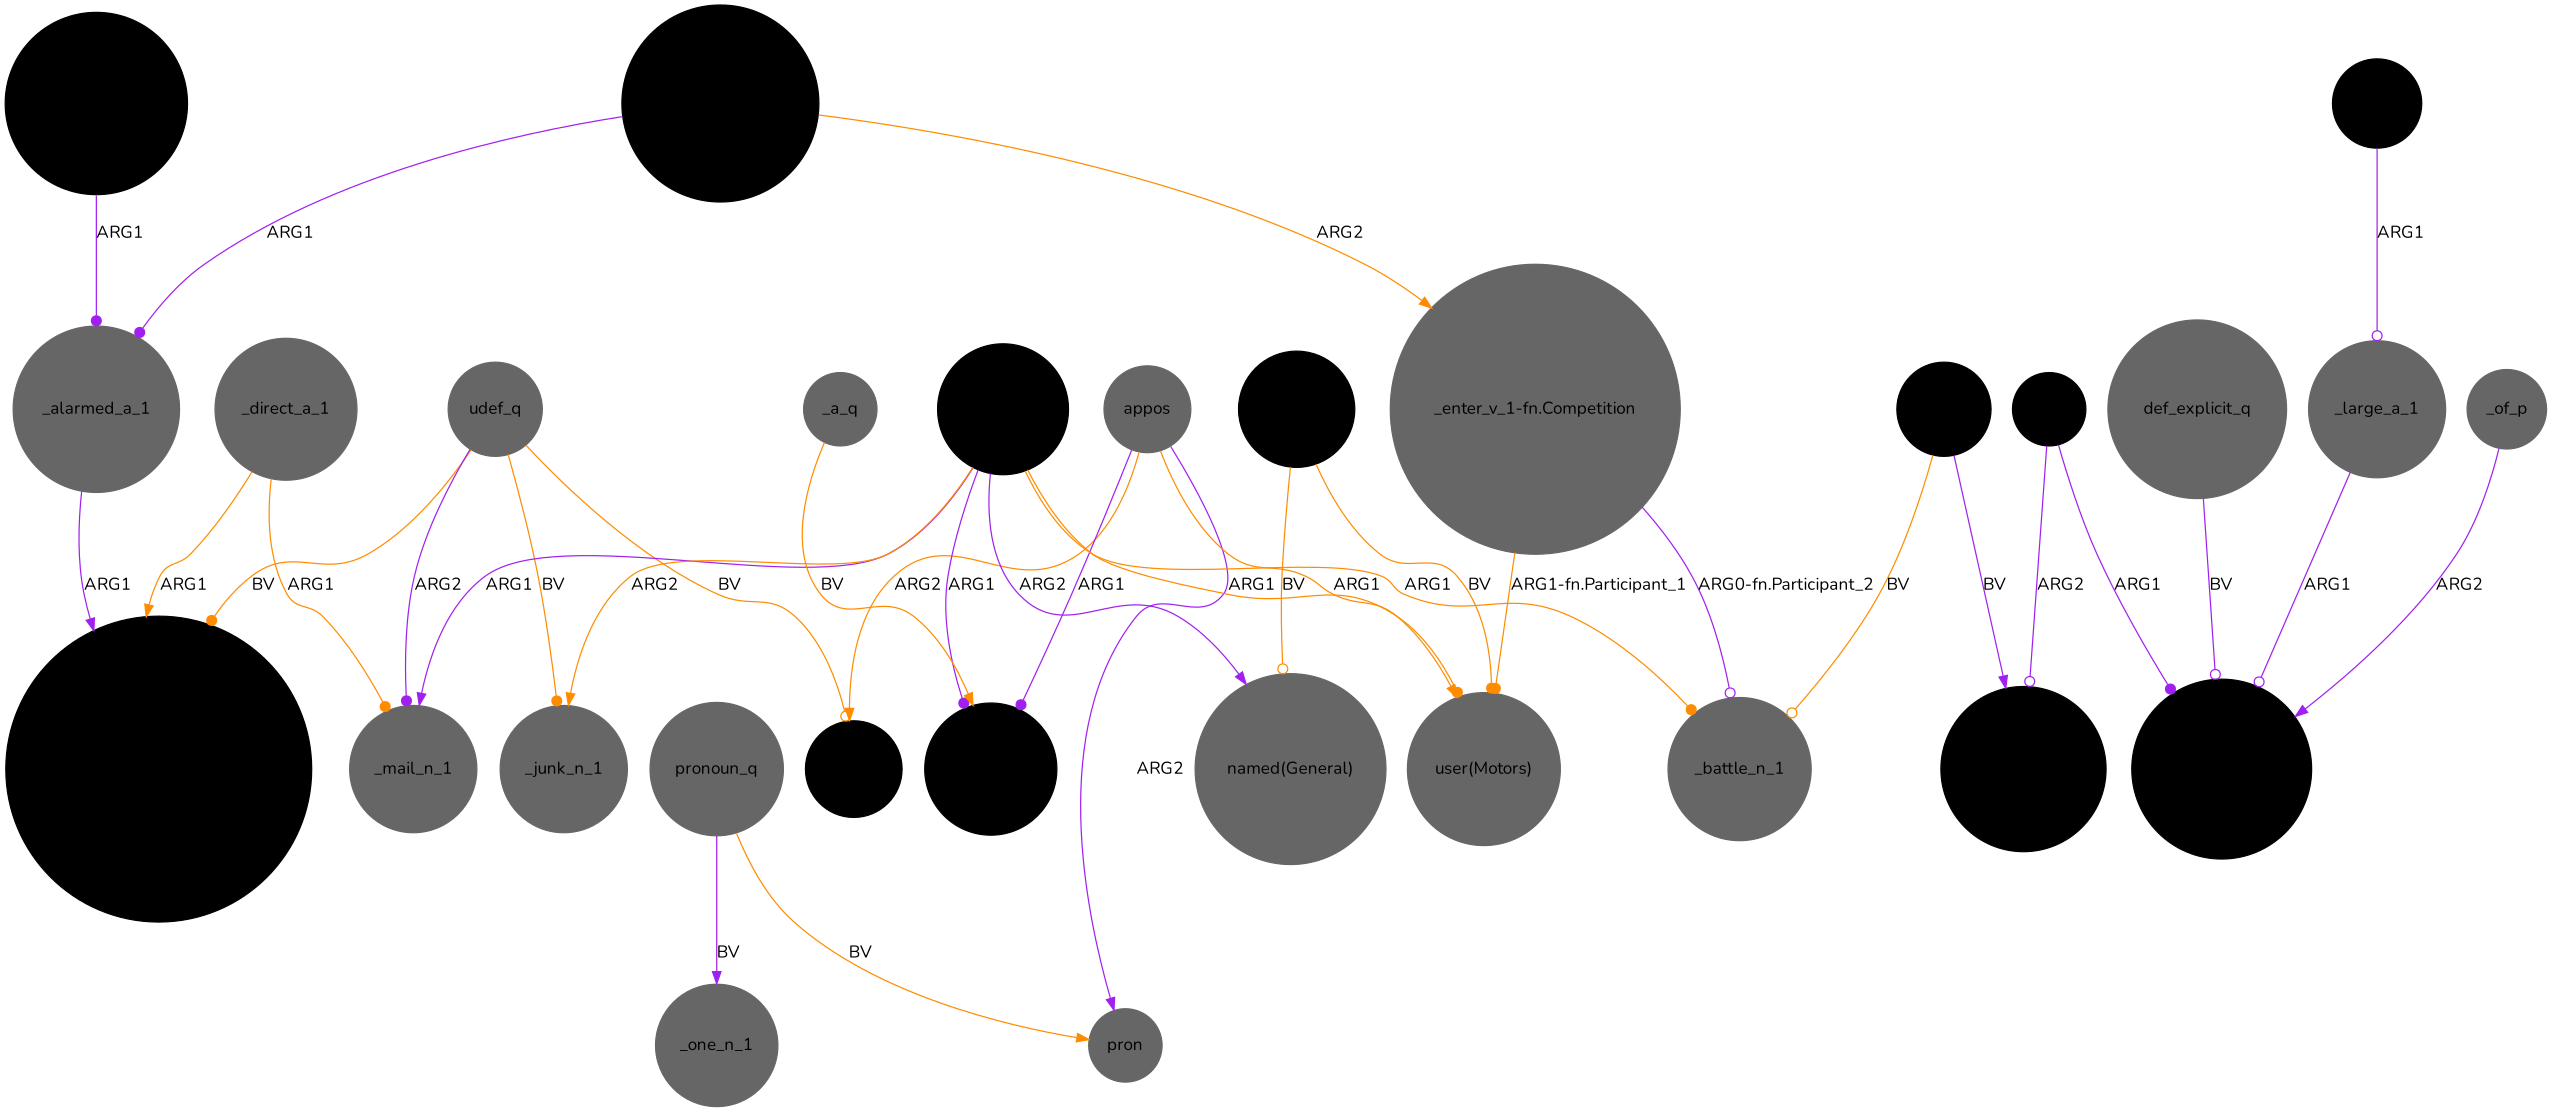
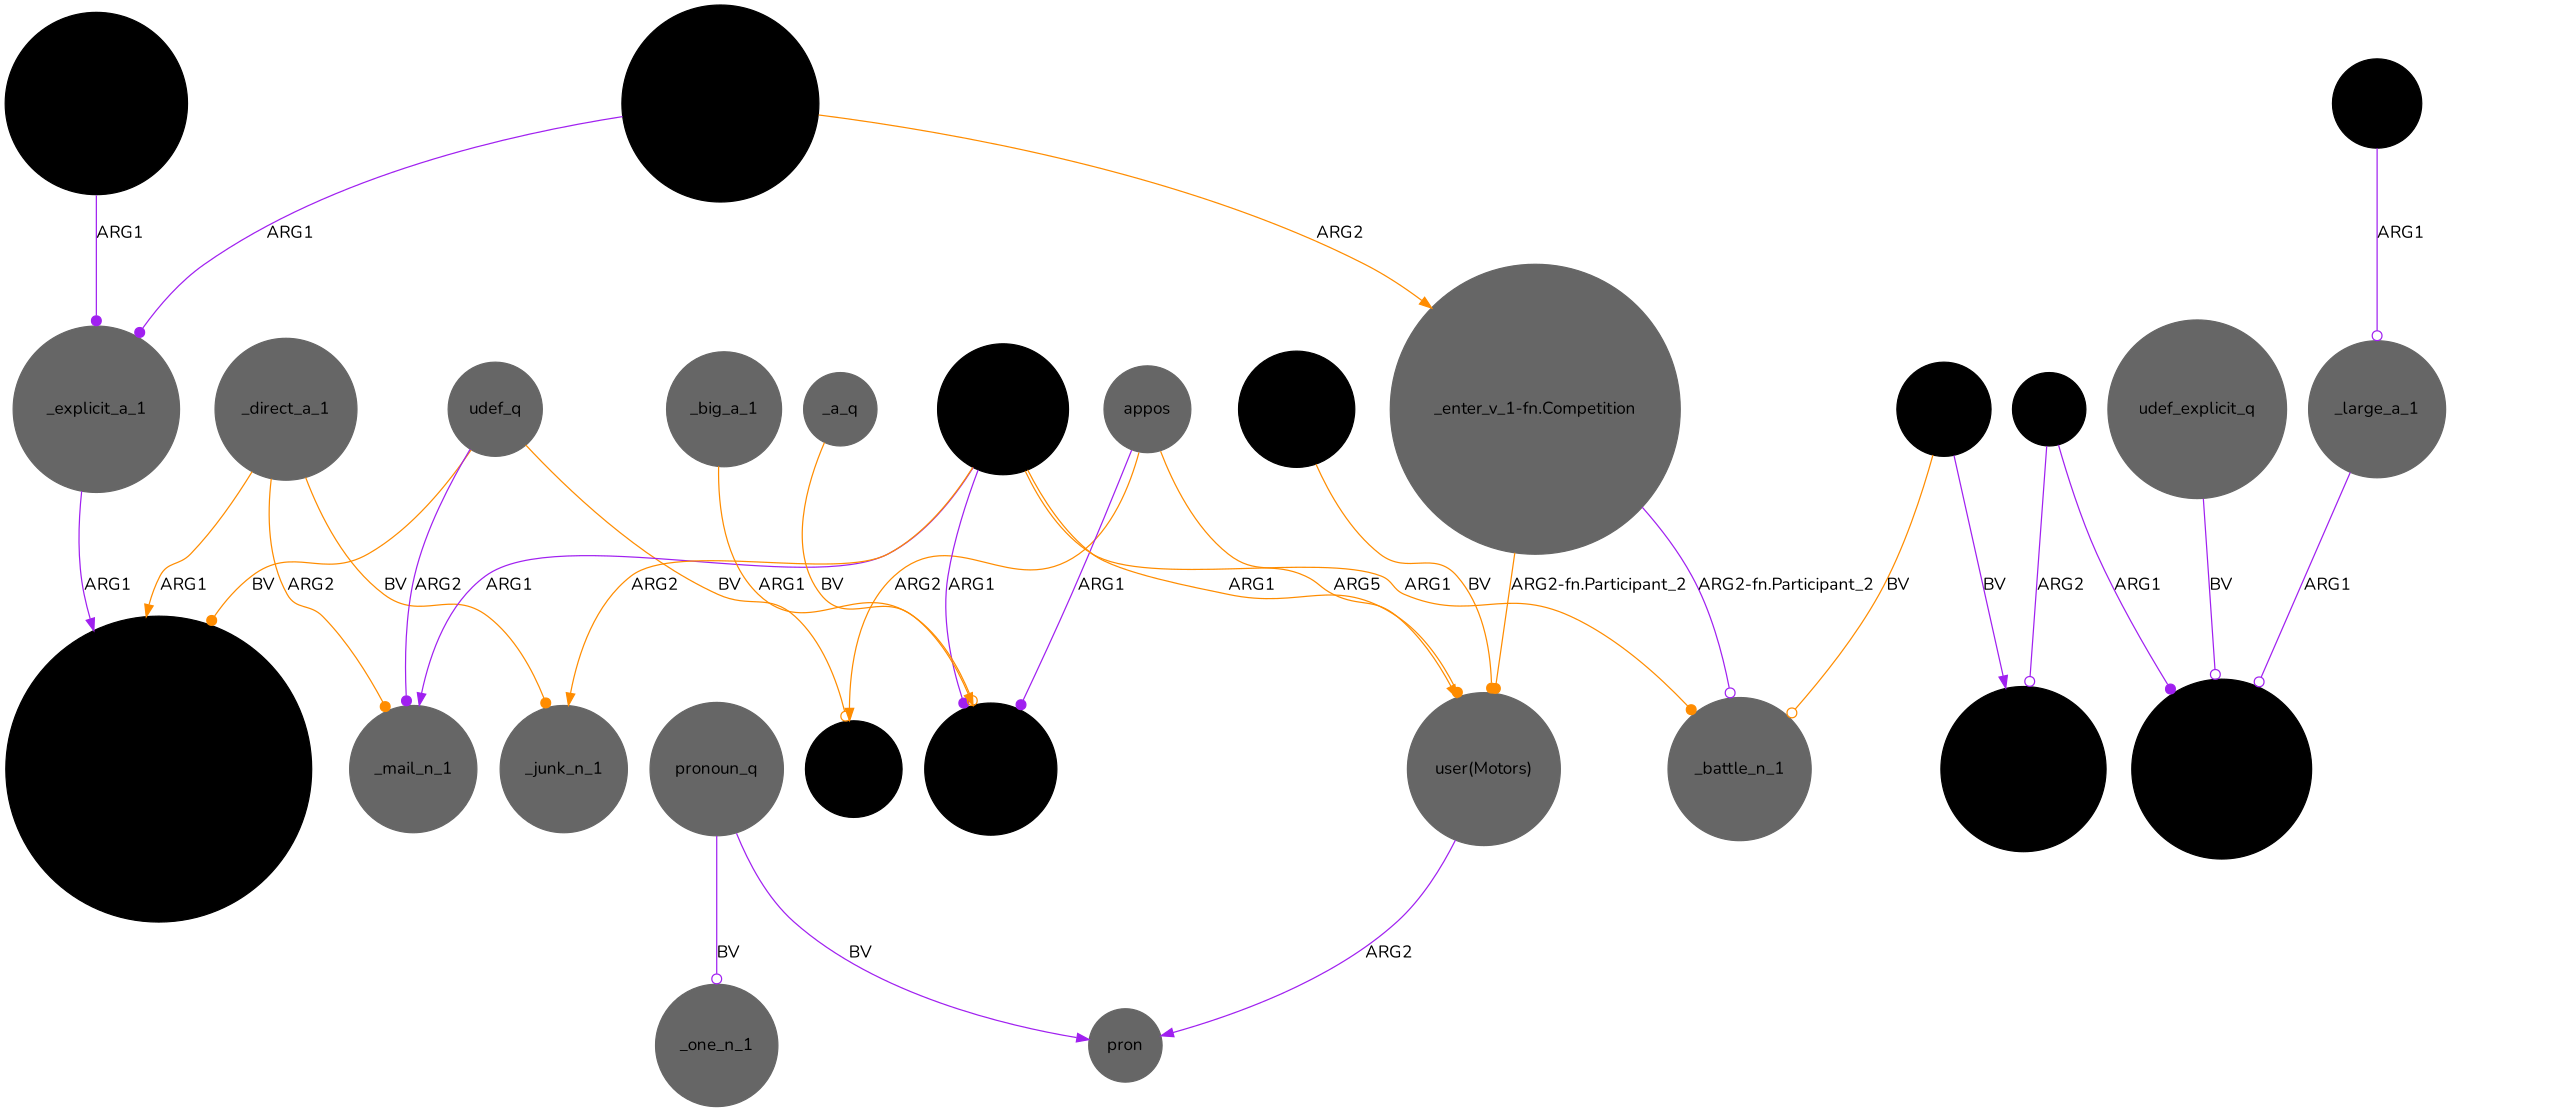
(96, 409) -> (96, 409)
none -> (724, 409)
(2197, 409) -> (2197, 409)
(2507, 409) -> none
(538, 574) -> (424, 606)
(311, 585) -> (311, 585)
(1357, 585) -> (1357, 585)
(1599, 585) -> (1599, 585)
(1786, 585) -> (1786, 585)
(1103, 678) -> (1336, 966)
(1291, 769) -> none
(717, 905) -> (717, 905)
(879, 977) -> (879, 977)
